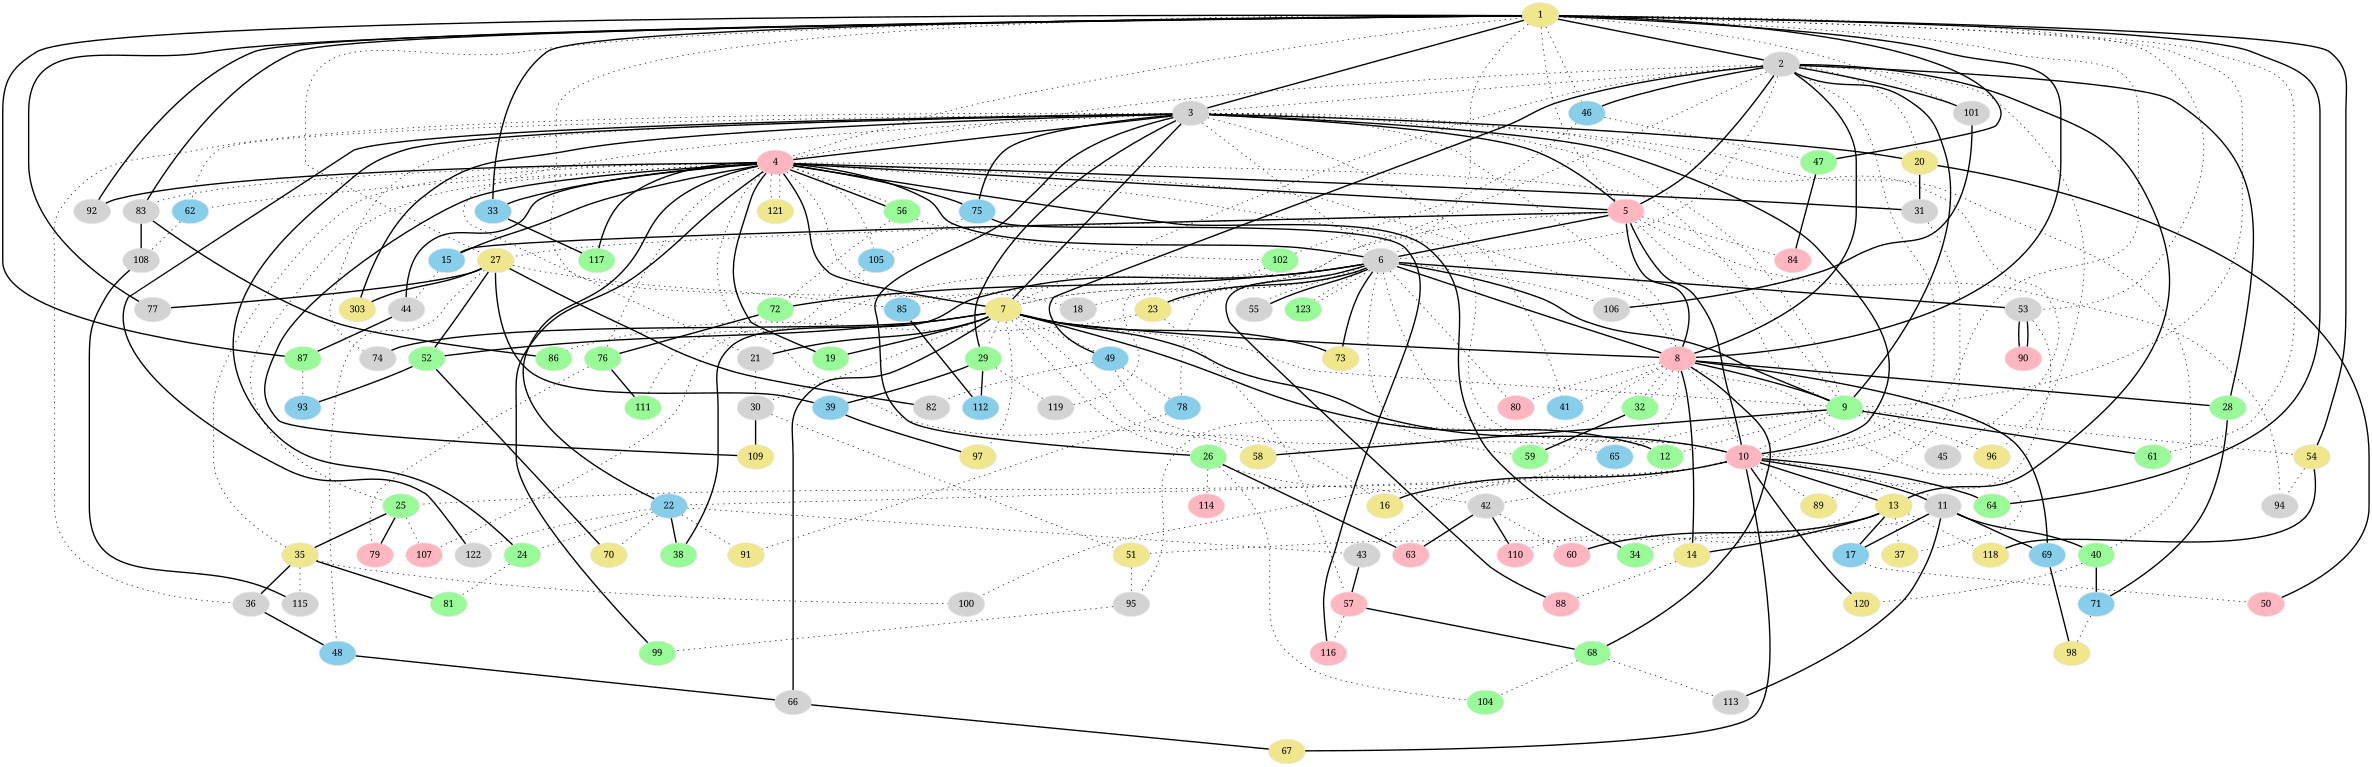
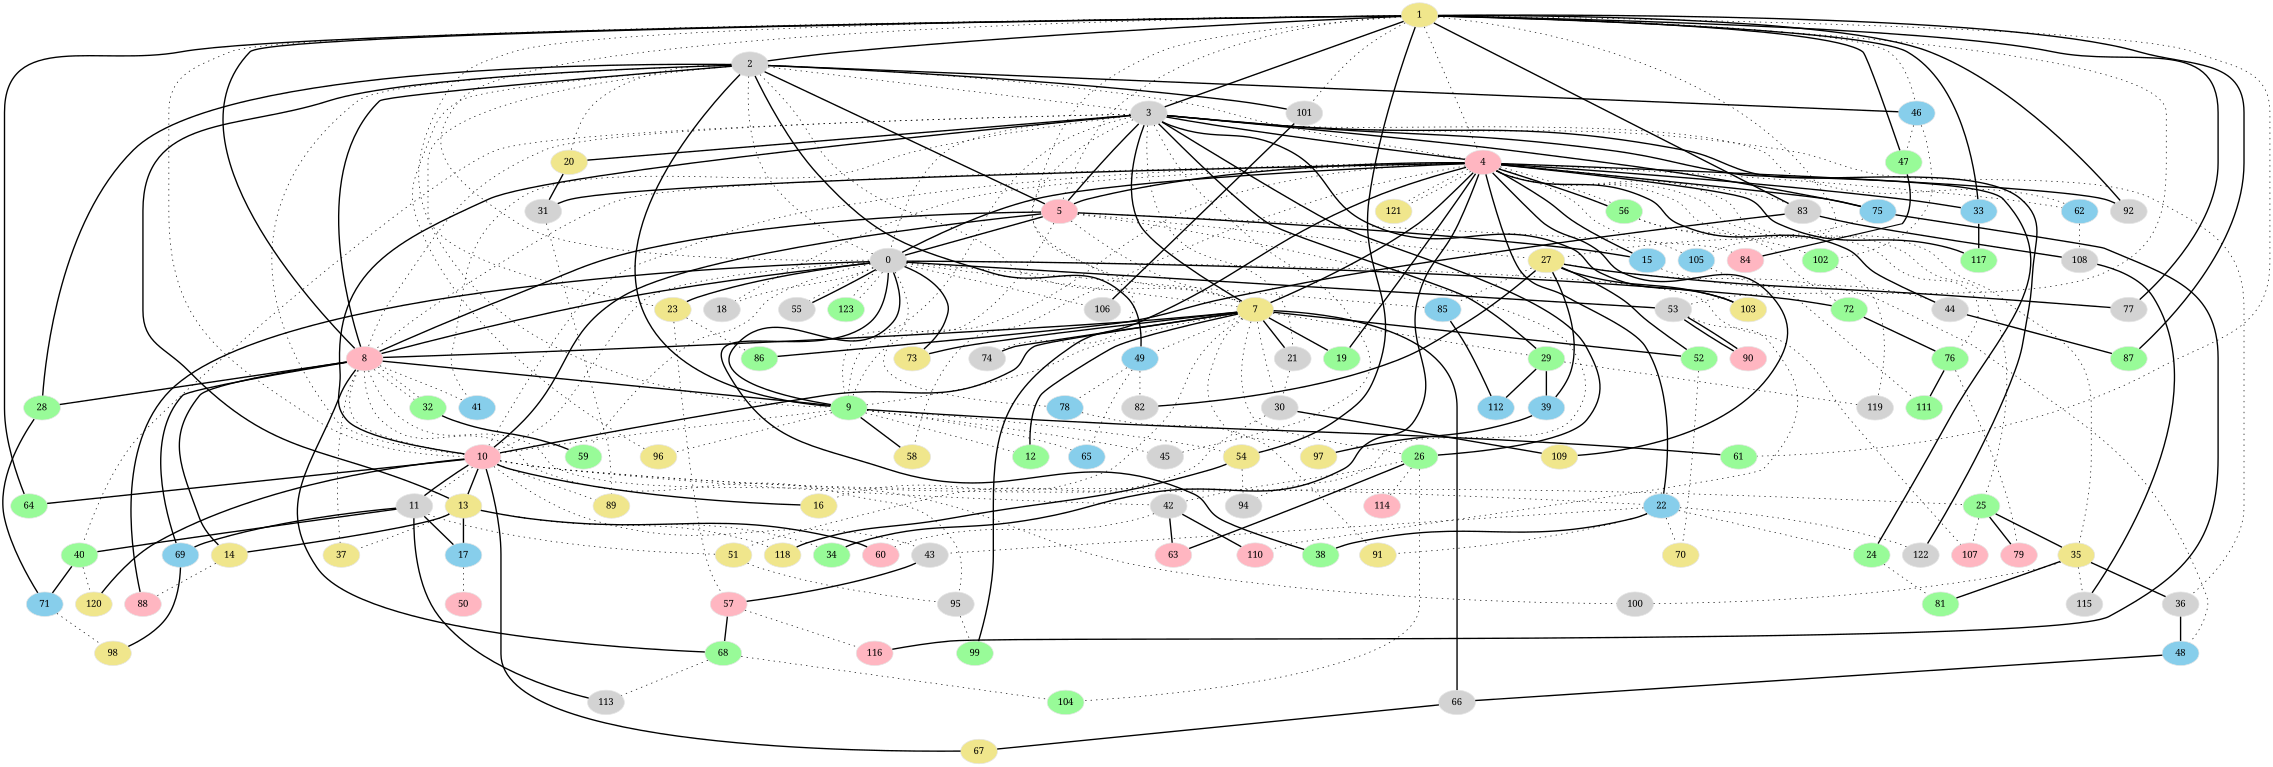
(1381, 261) -> (888, 261)
(2281, 297) -> none
(357, 310) -> (1748, 310)
(303, 408) -> none
(1516, 408) -> none
(522, 461) -> (1692, 457)
